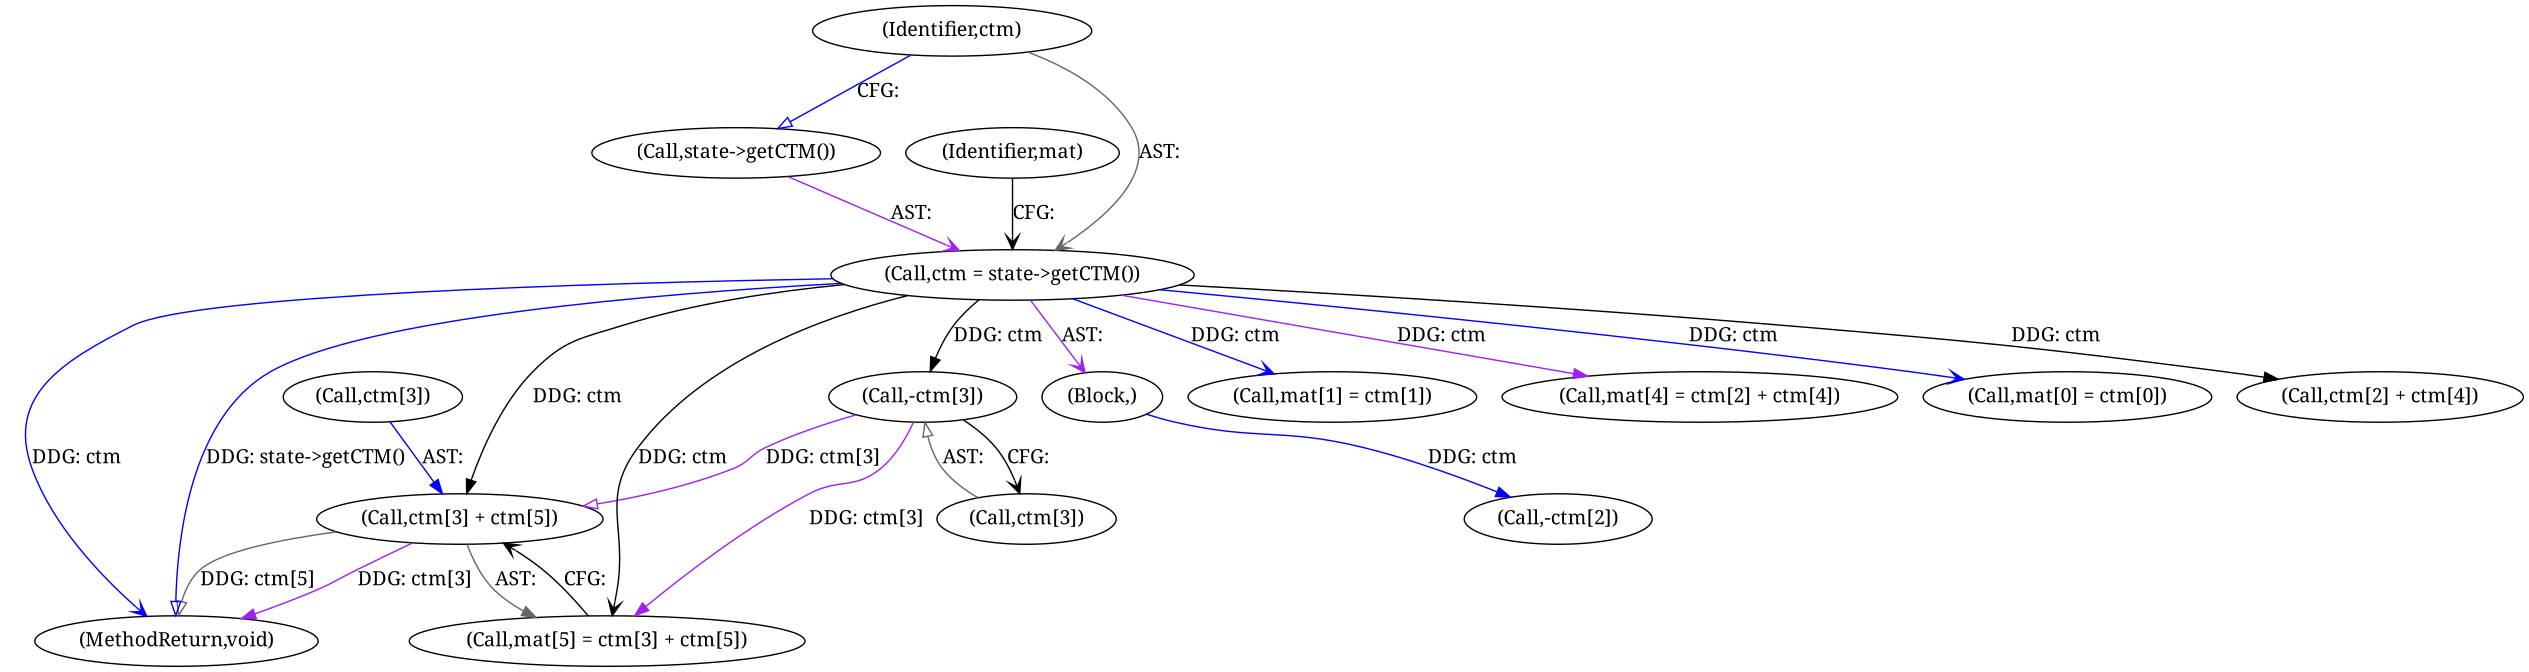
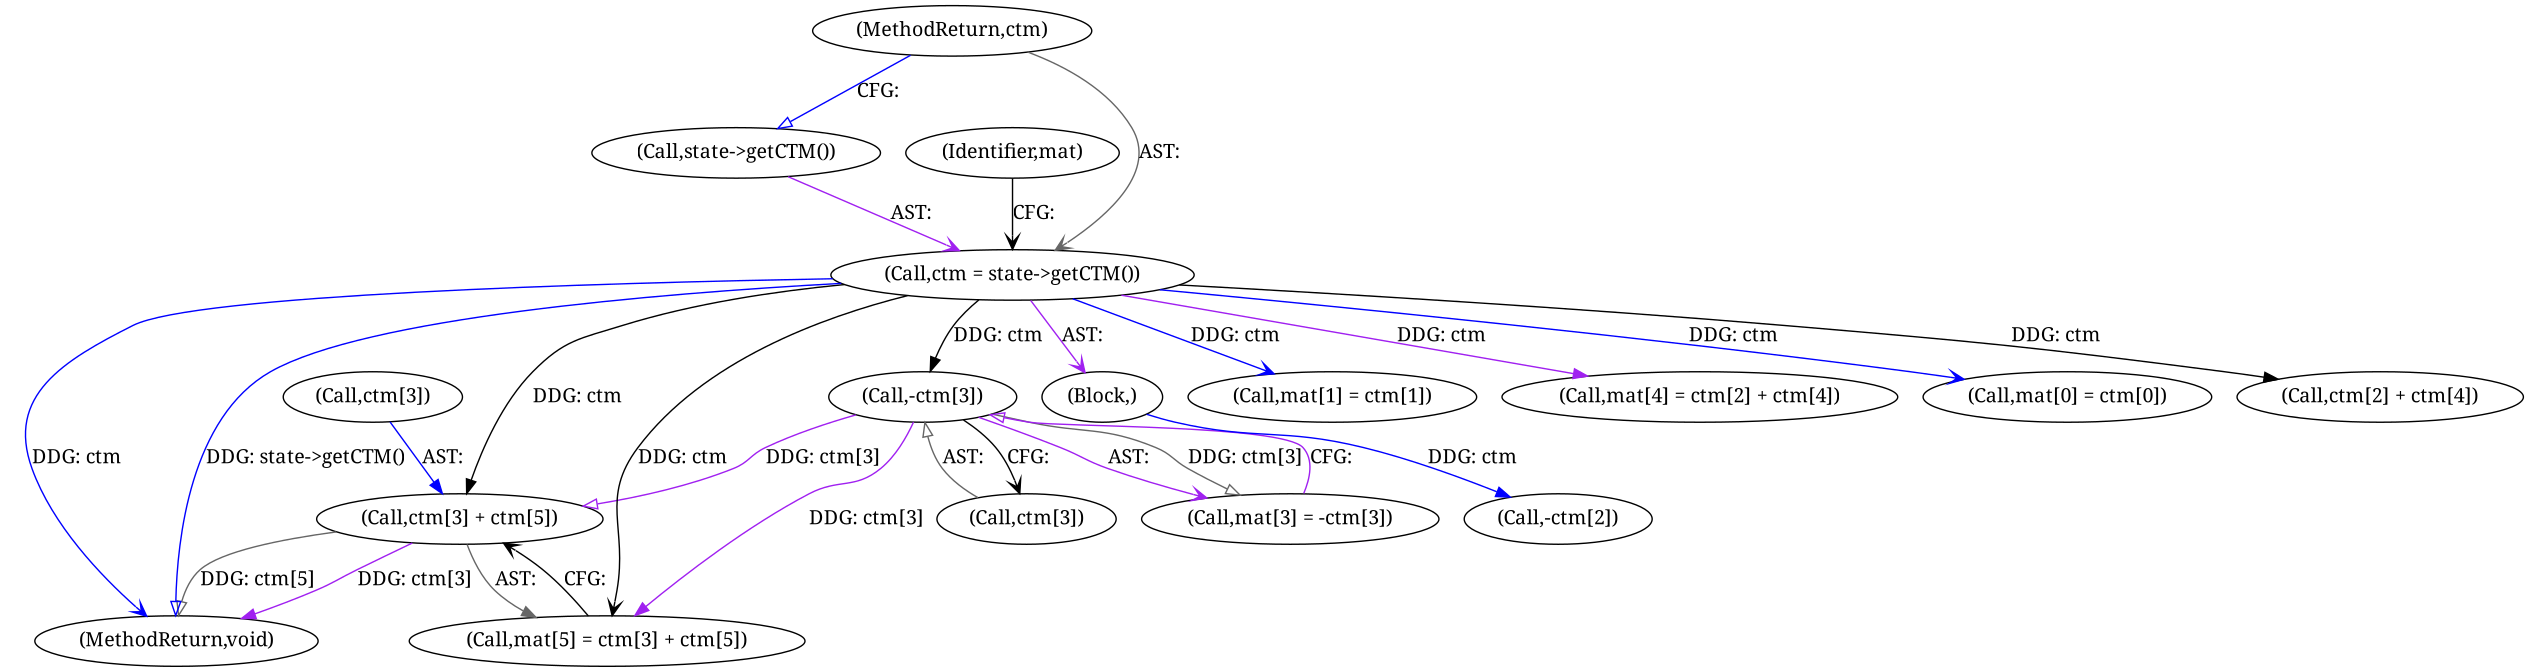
(952, 31) -> (952, 31)
none -> (1290, 519)
